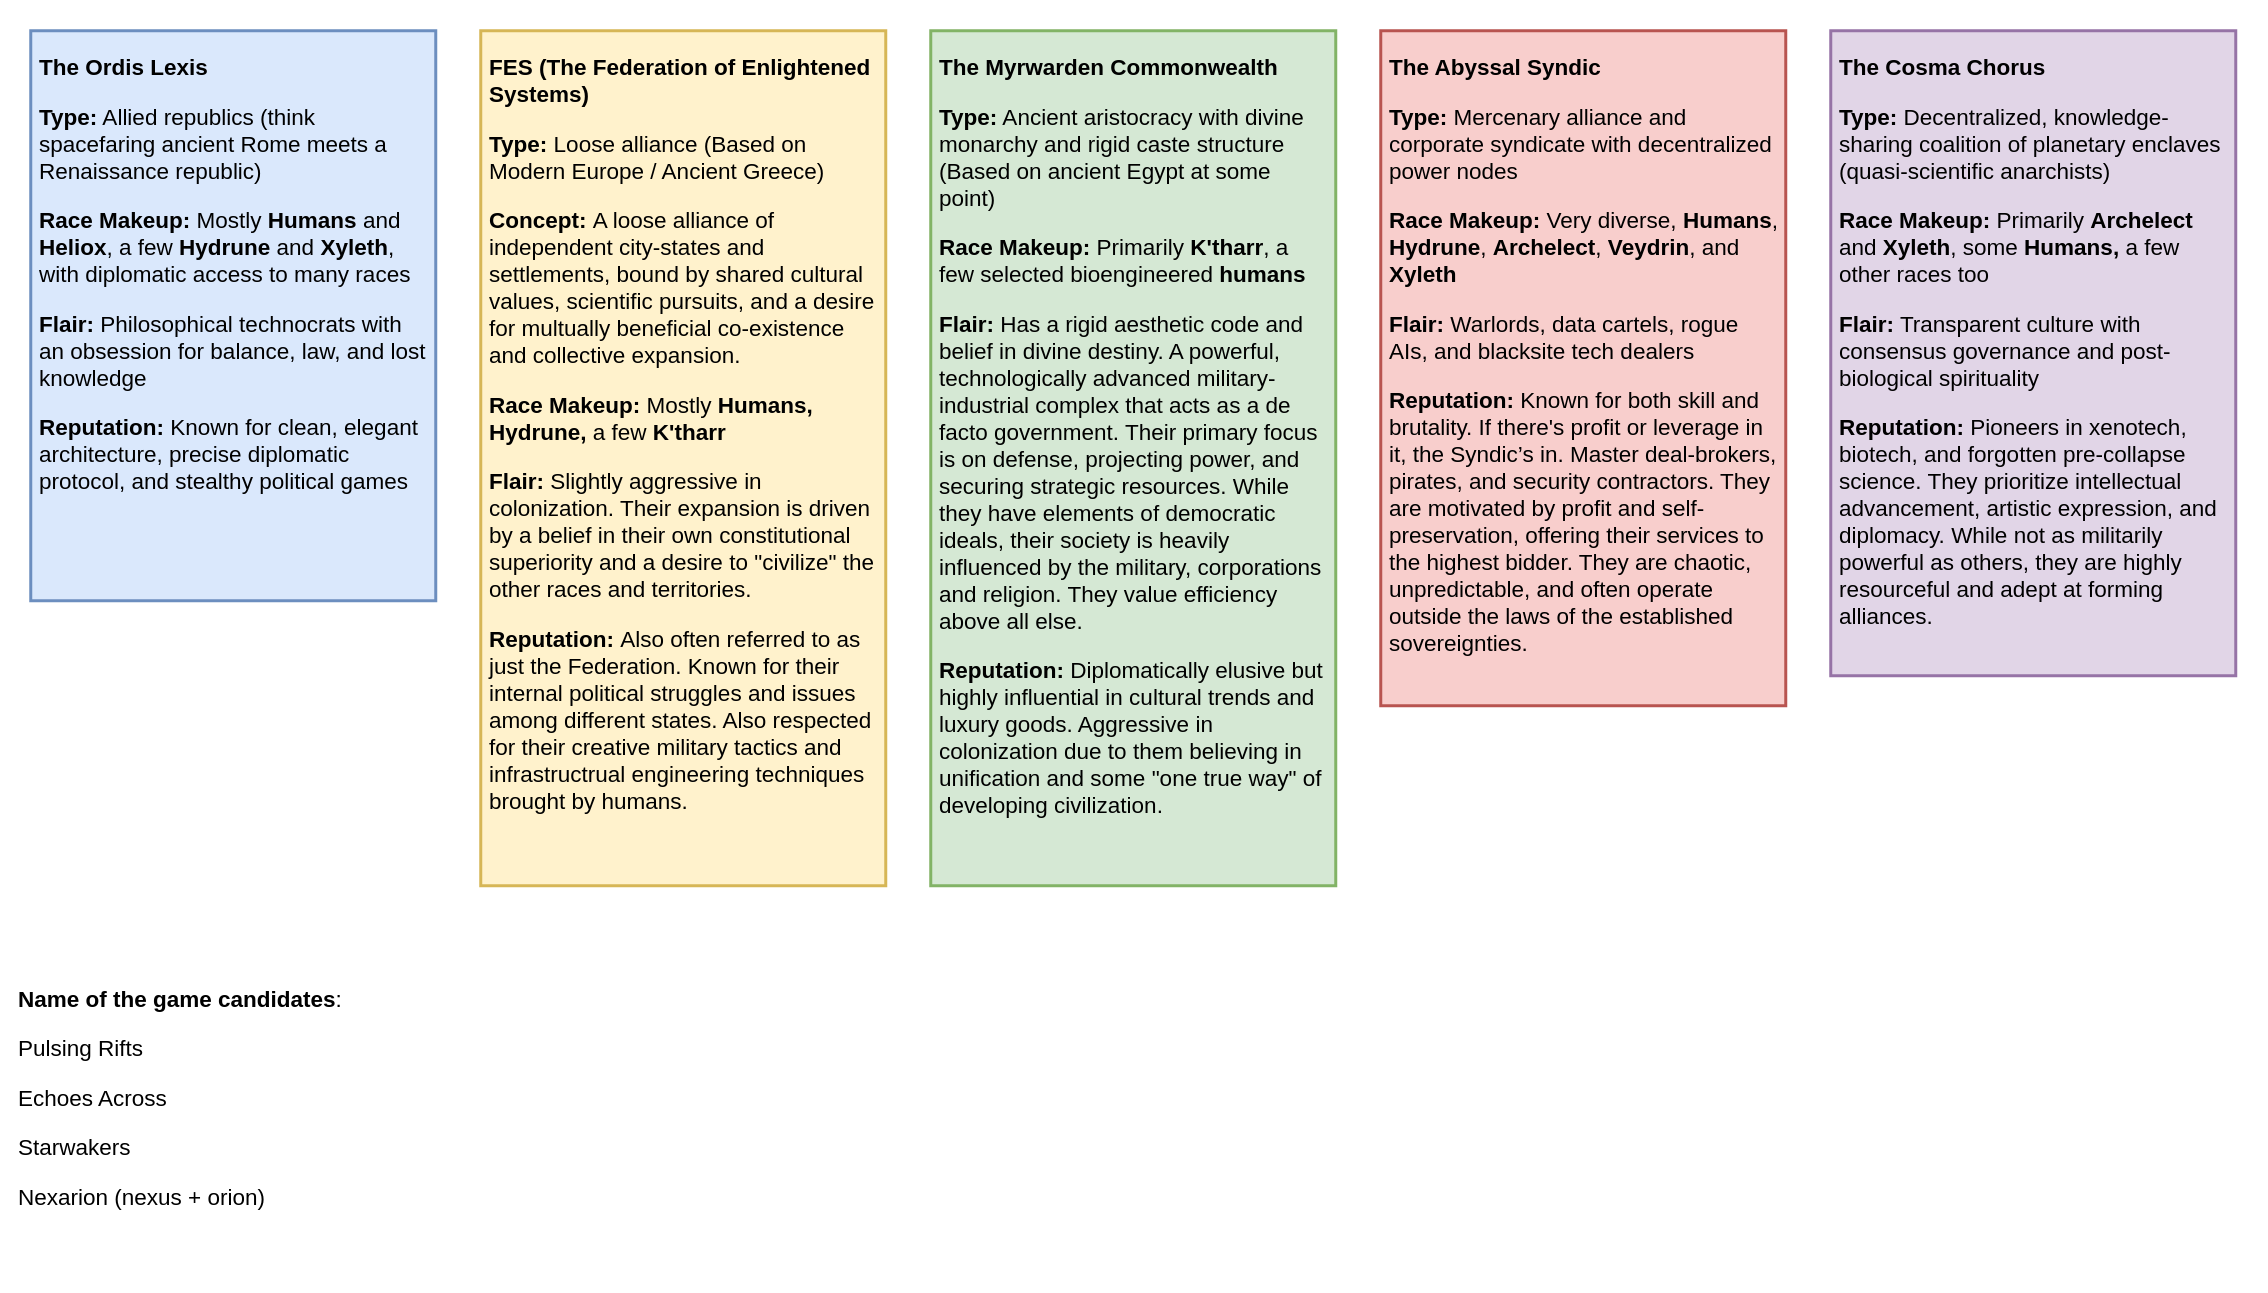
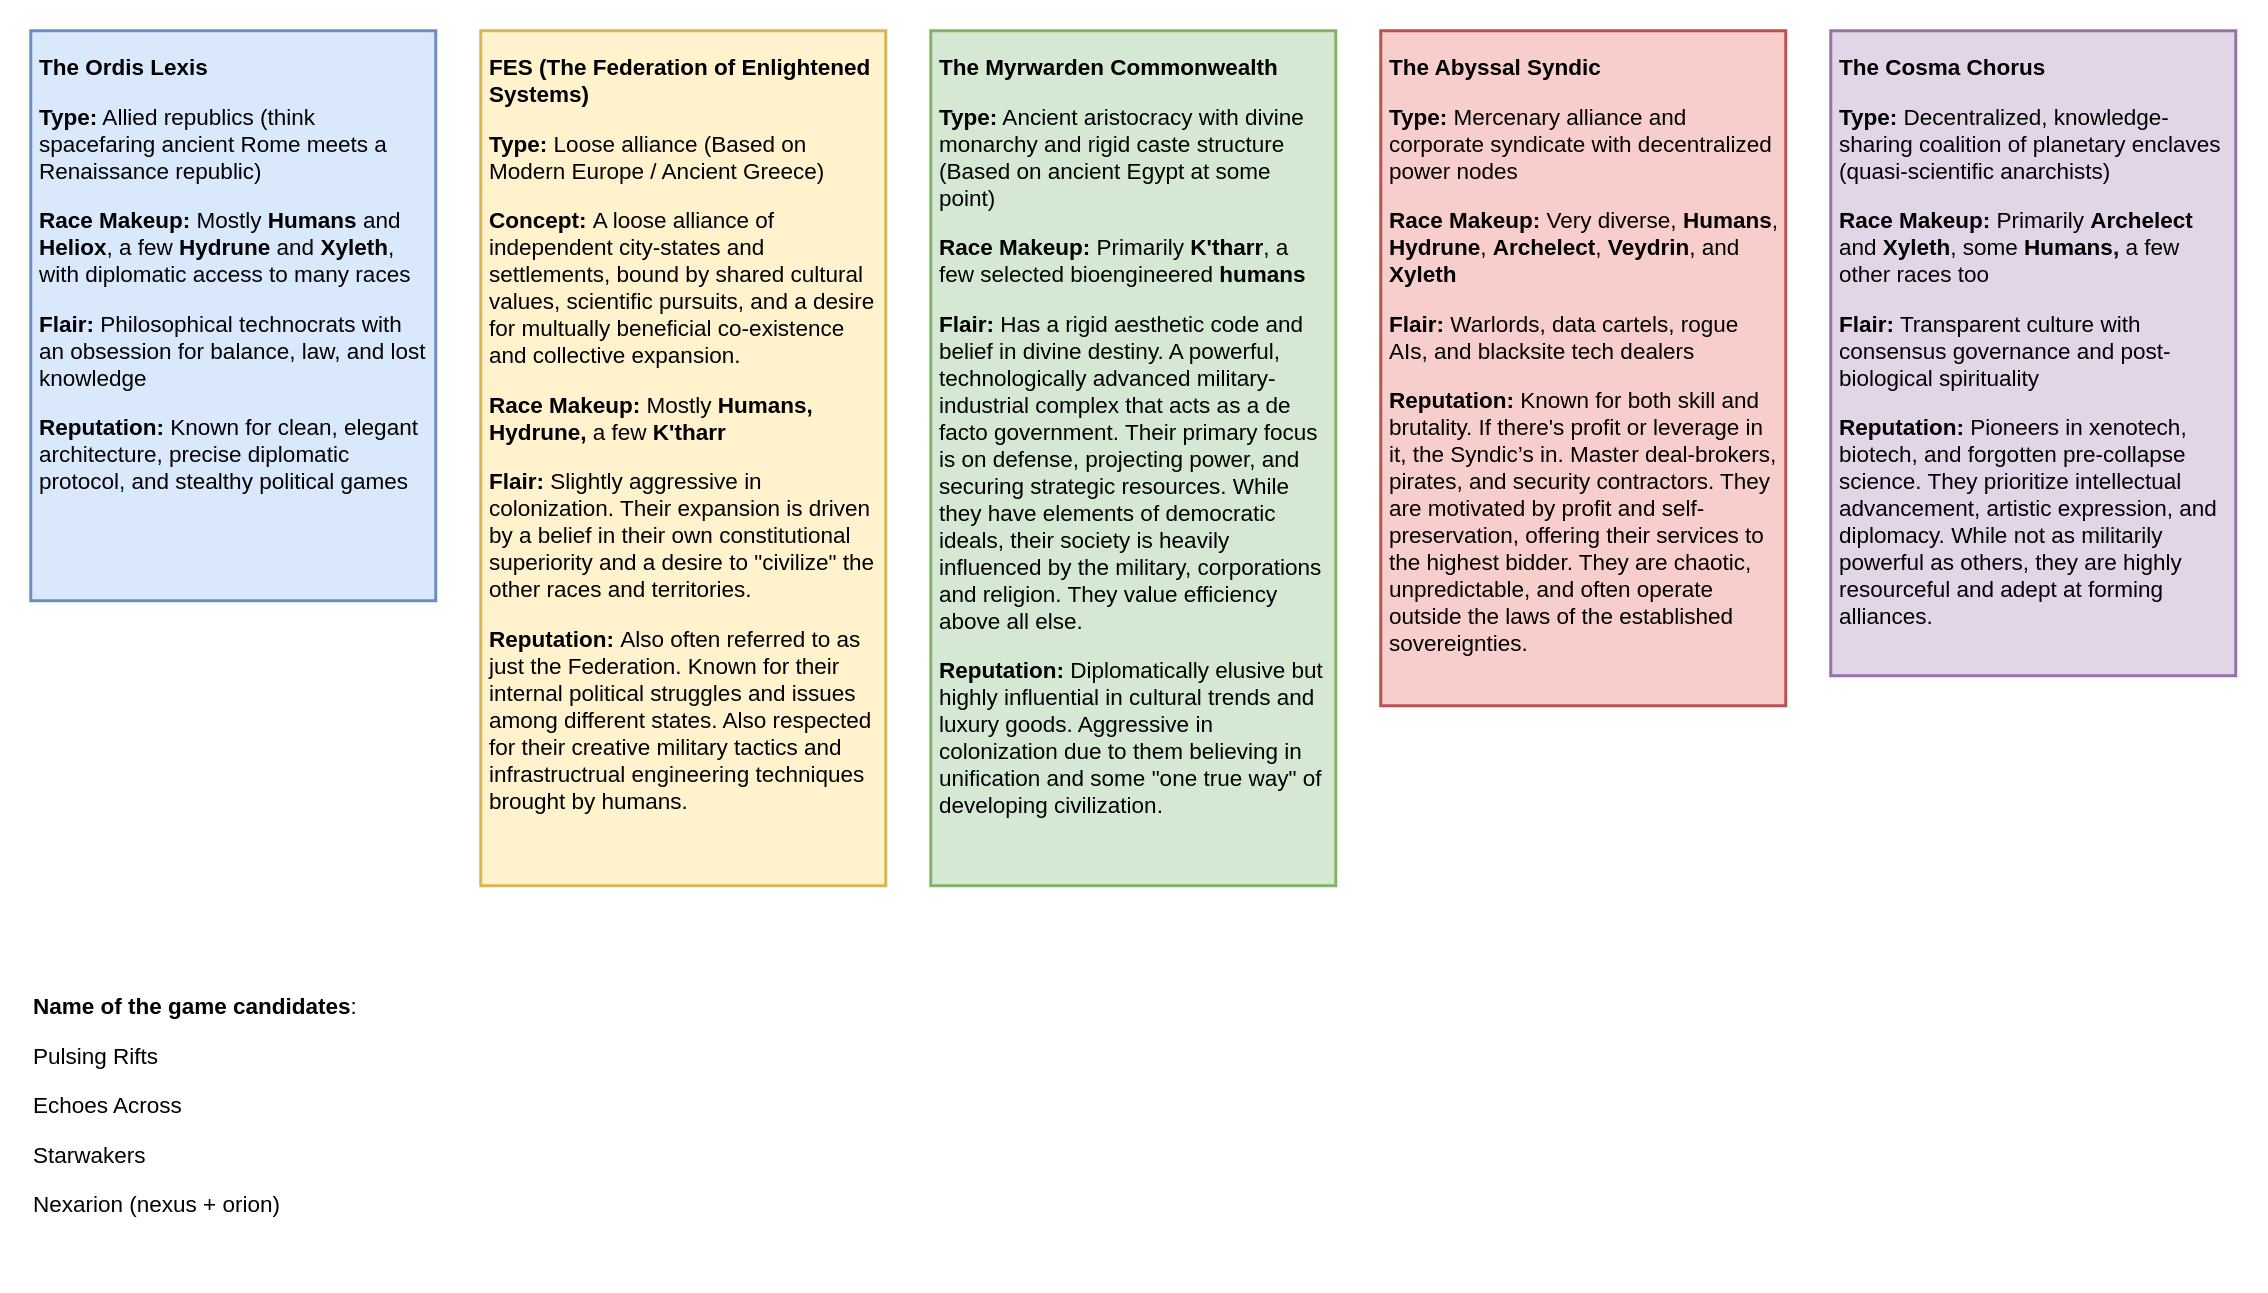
(194, 1103) -> (209, 1111)
